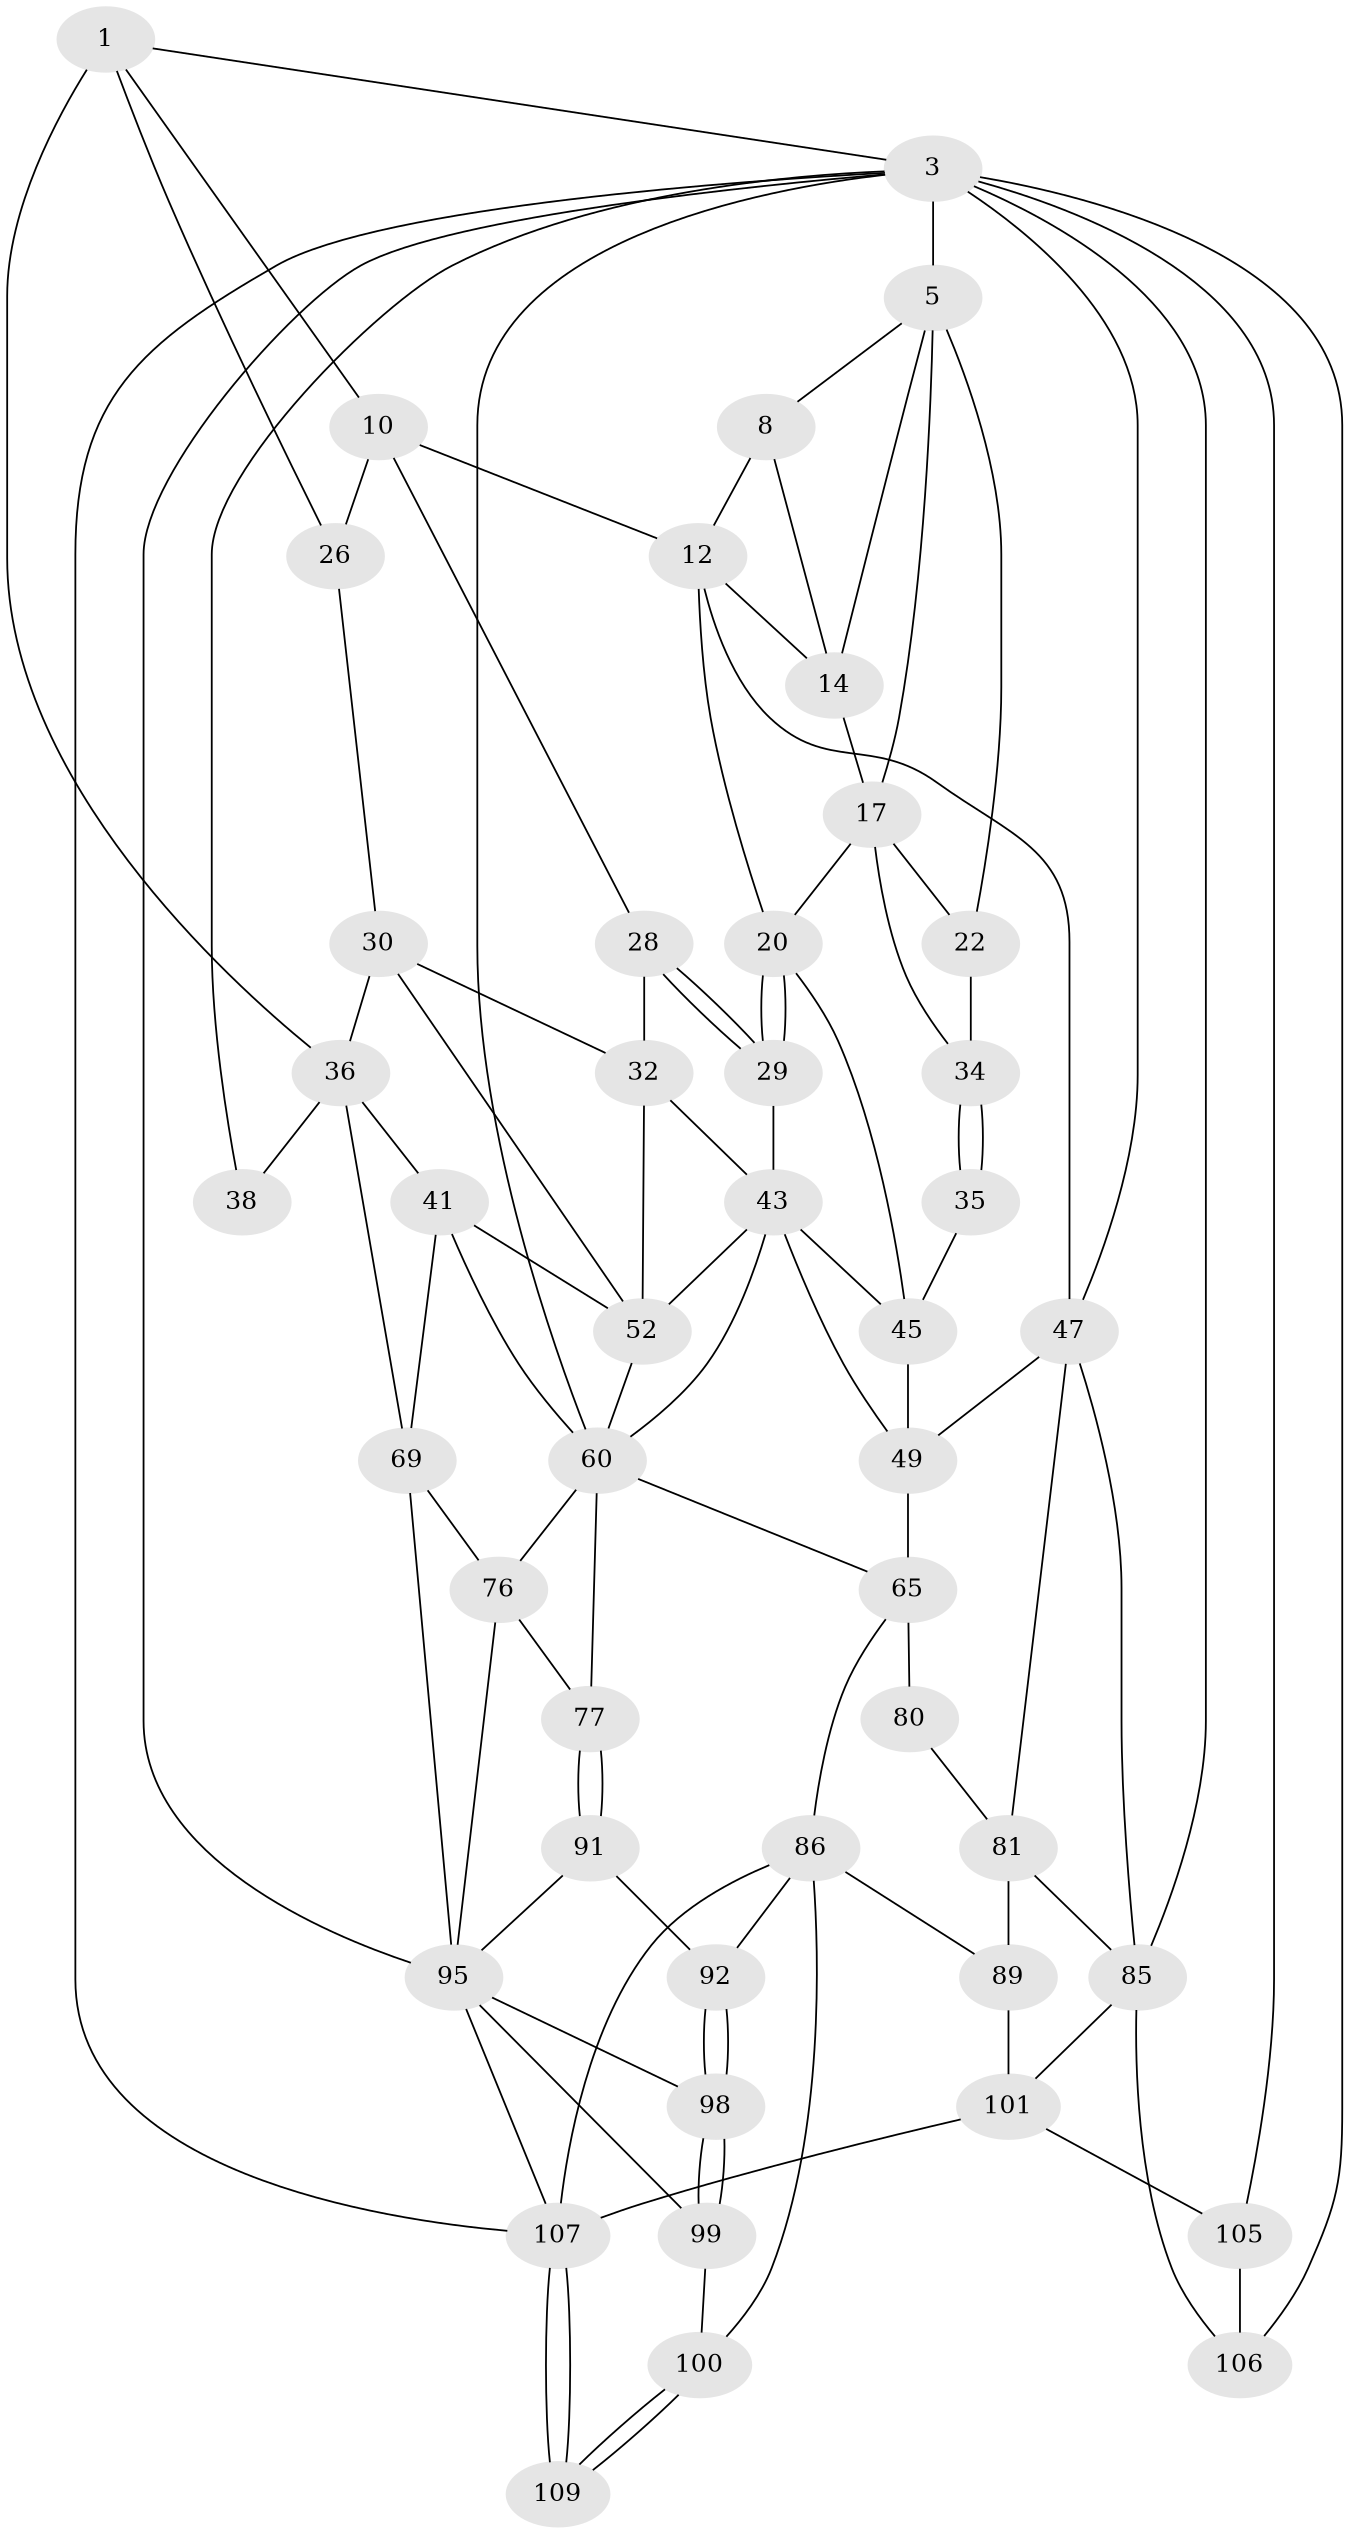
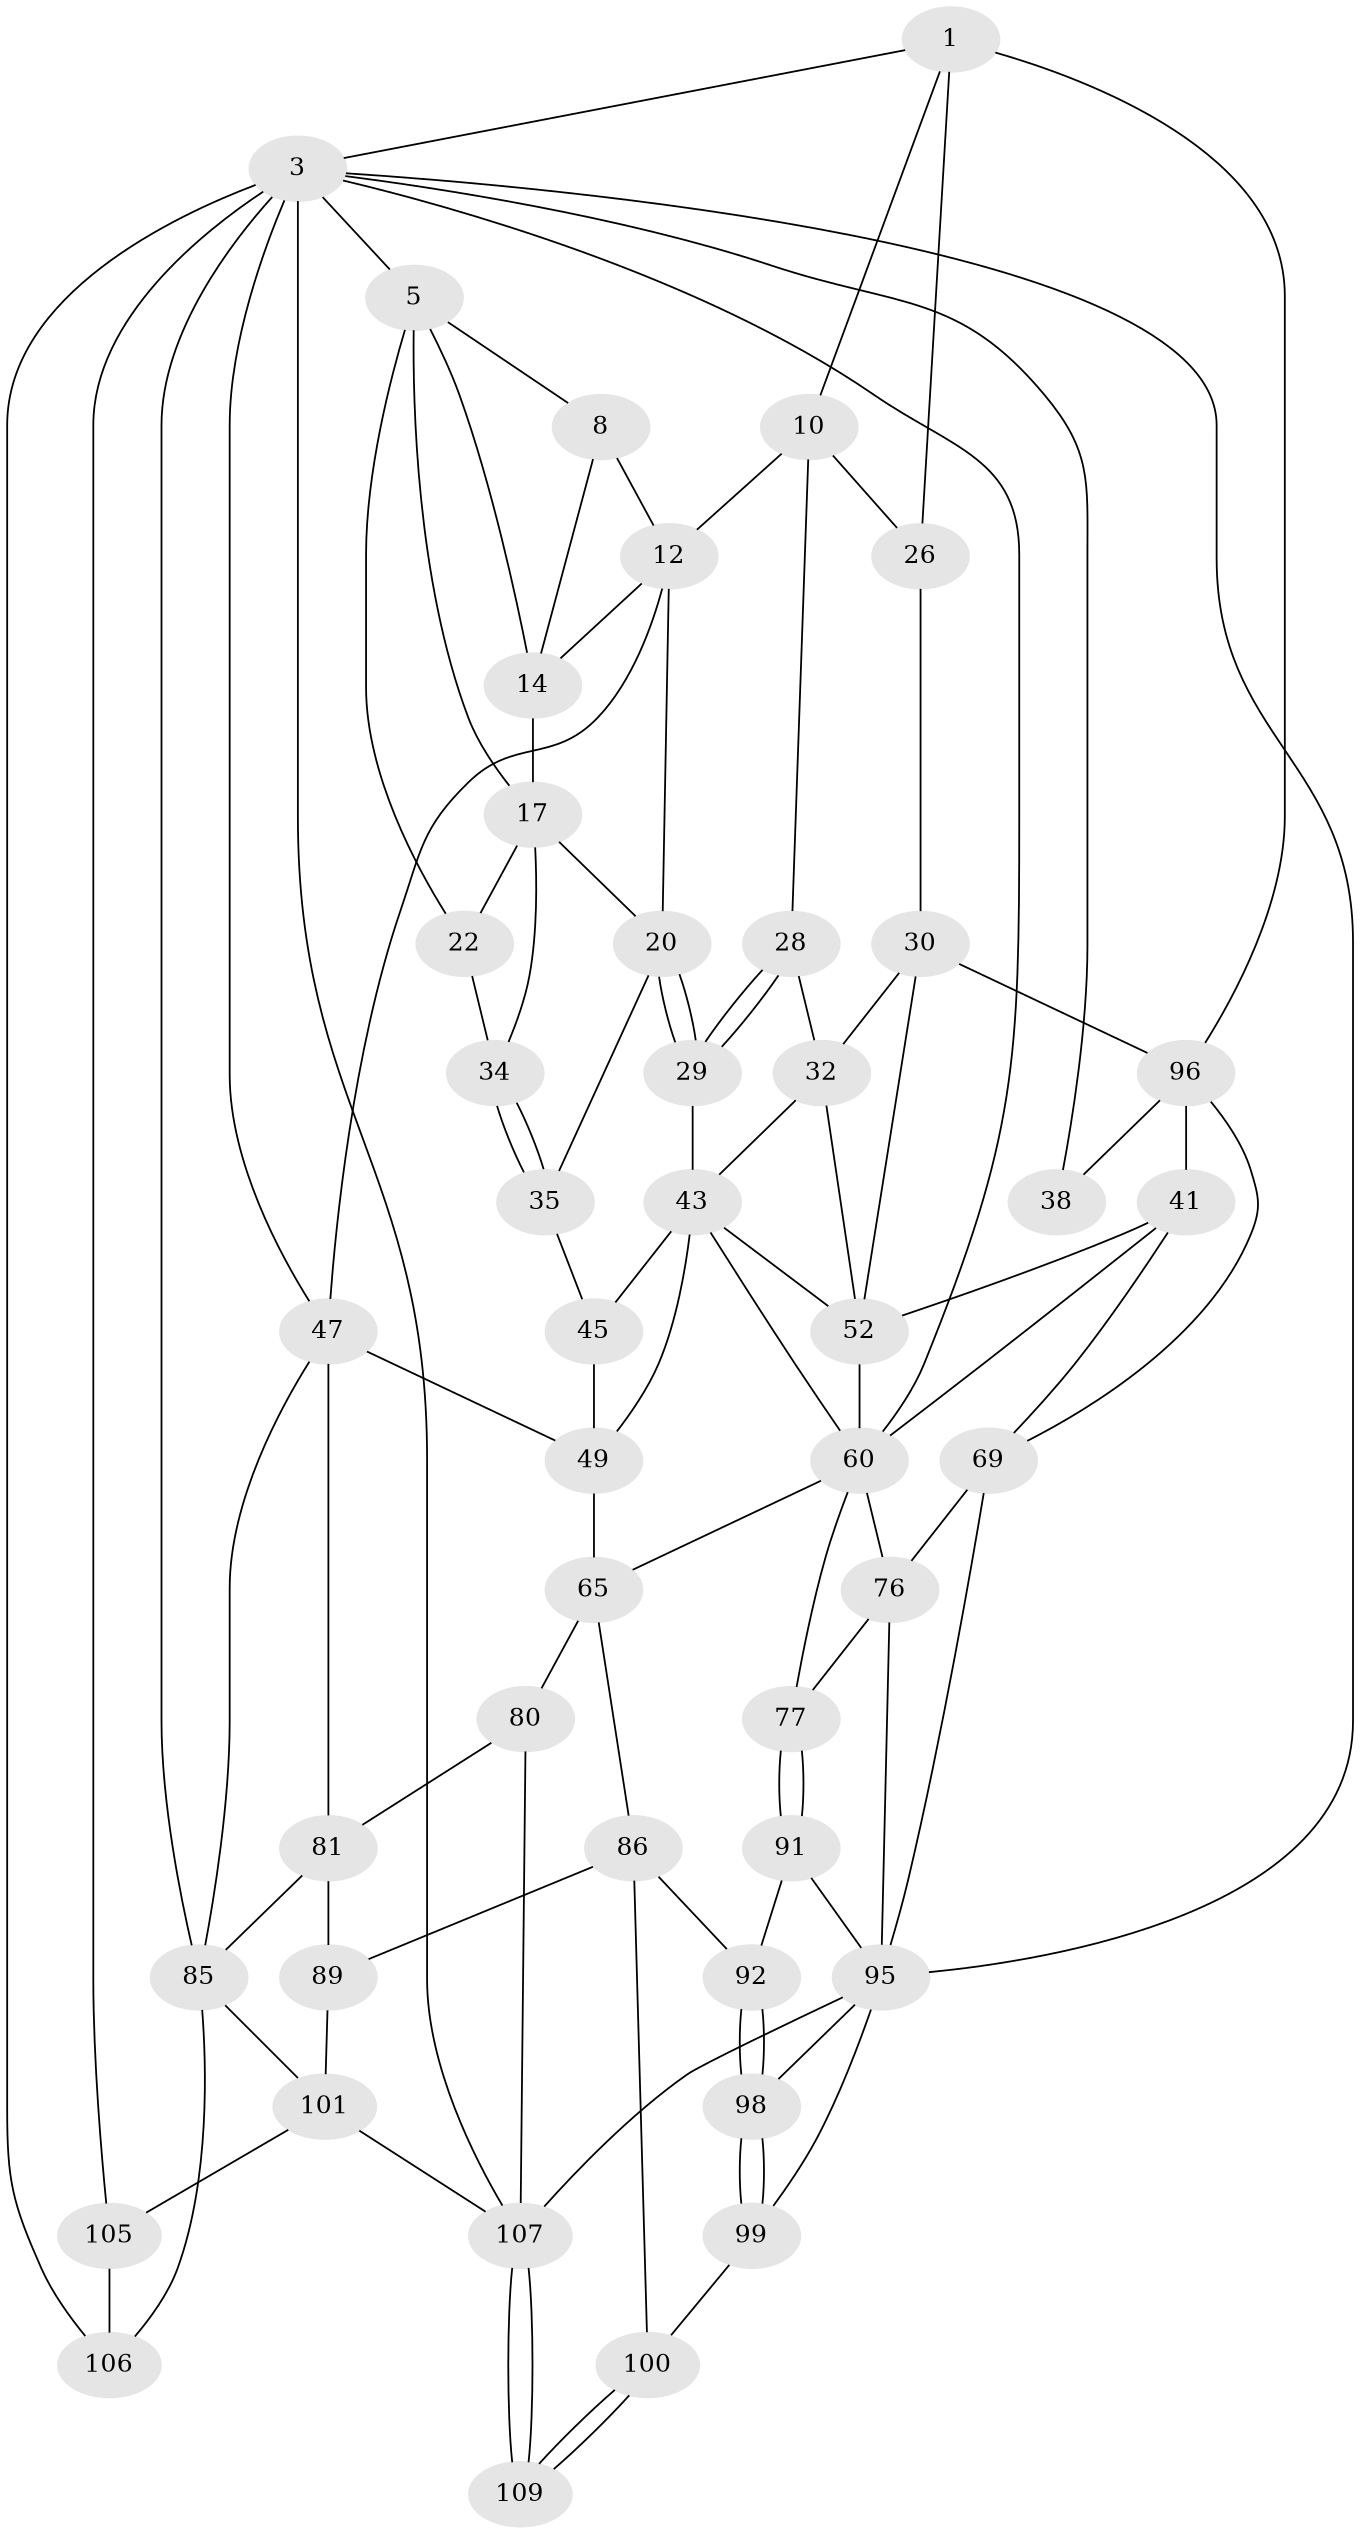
(341, 1073) -> (1186, 1073)
(869, 1129) -> (604, 1073)
(617, 2002) -> (523, 1977)
